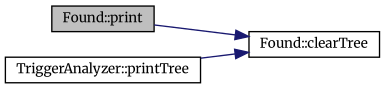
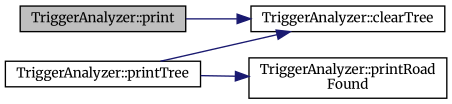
(103, 19) -> (103, 19)
(314, 44) -> (348, 19)
none -> (348, 78)
